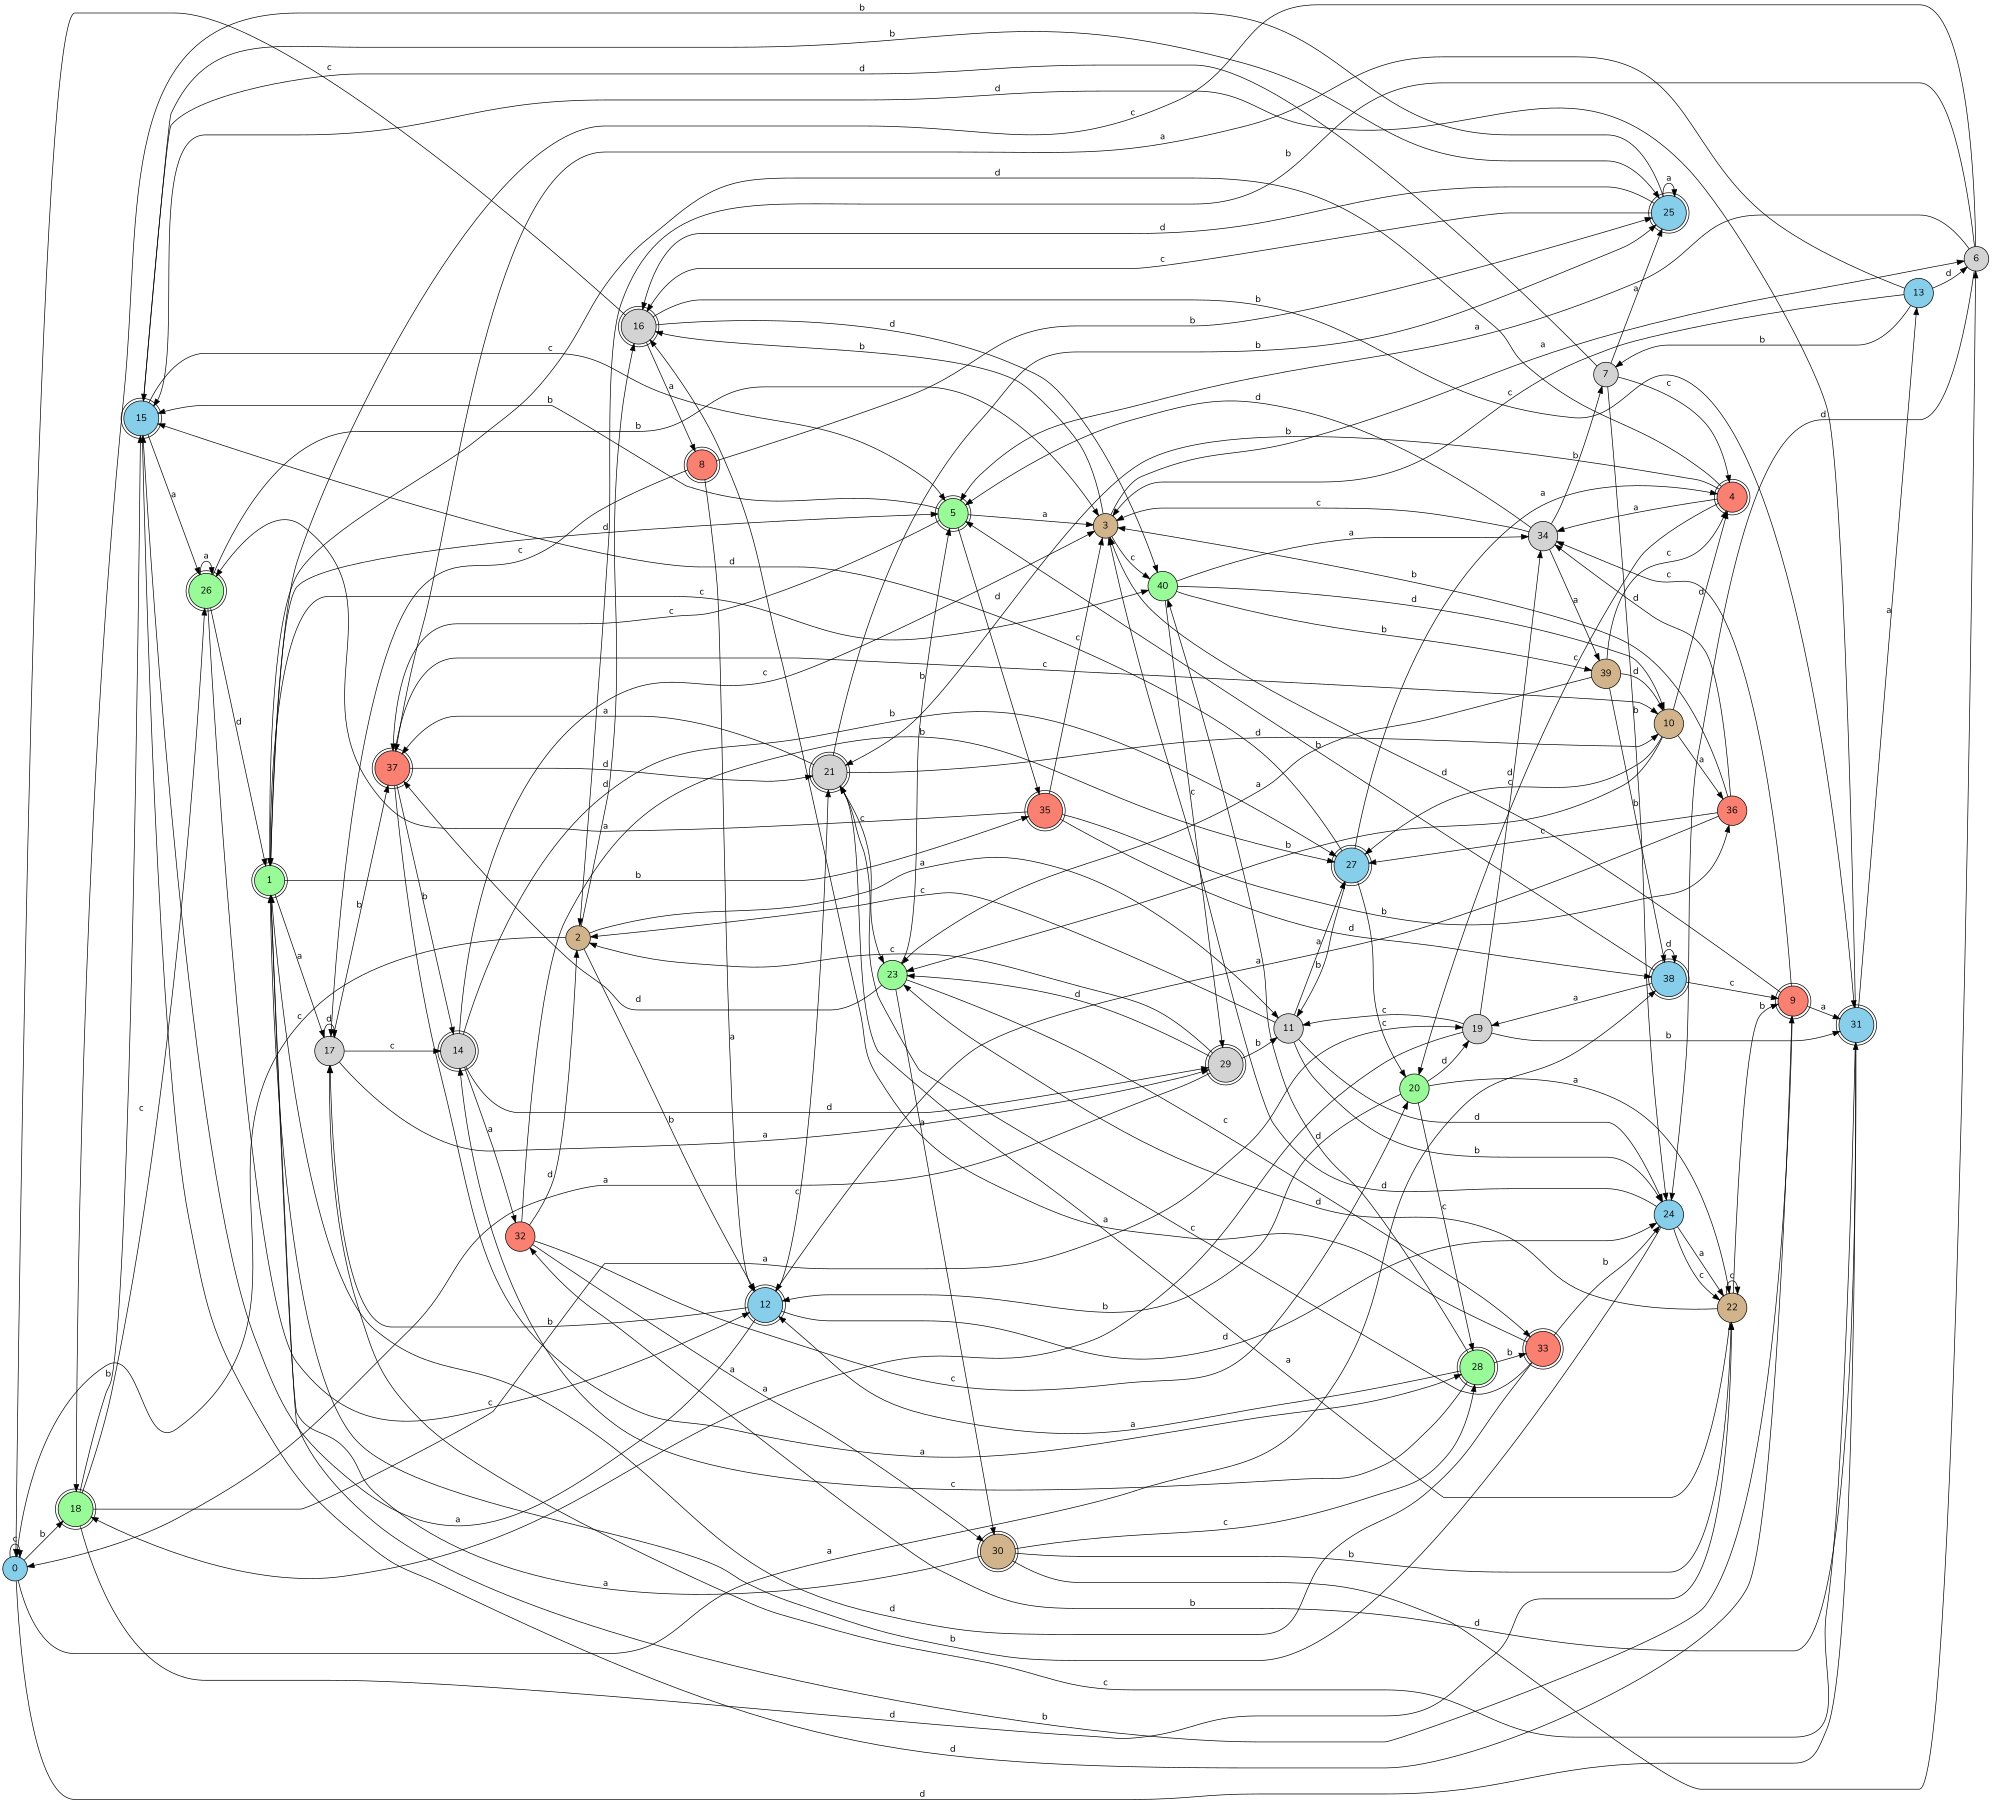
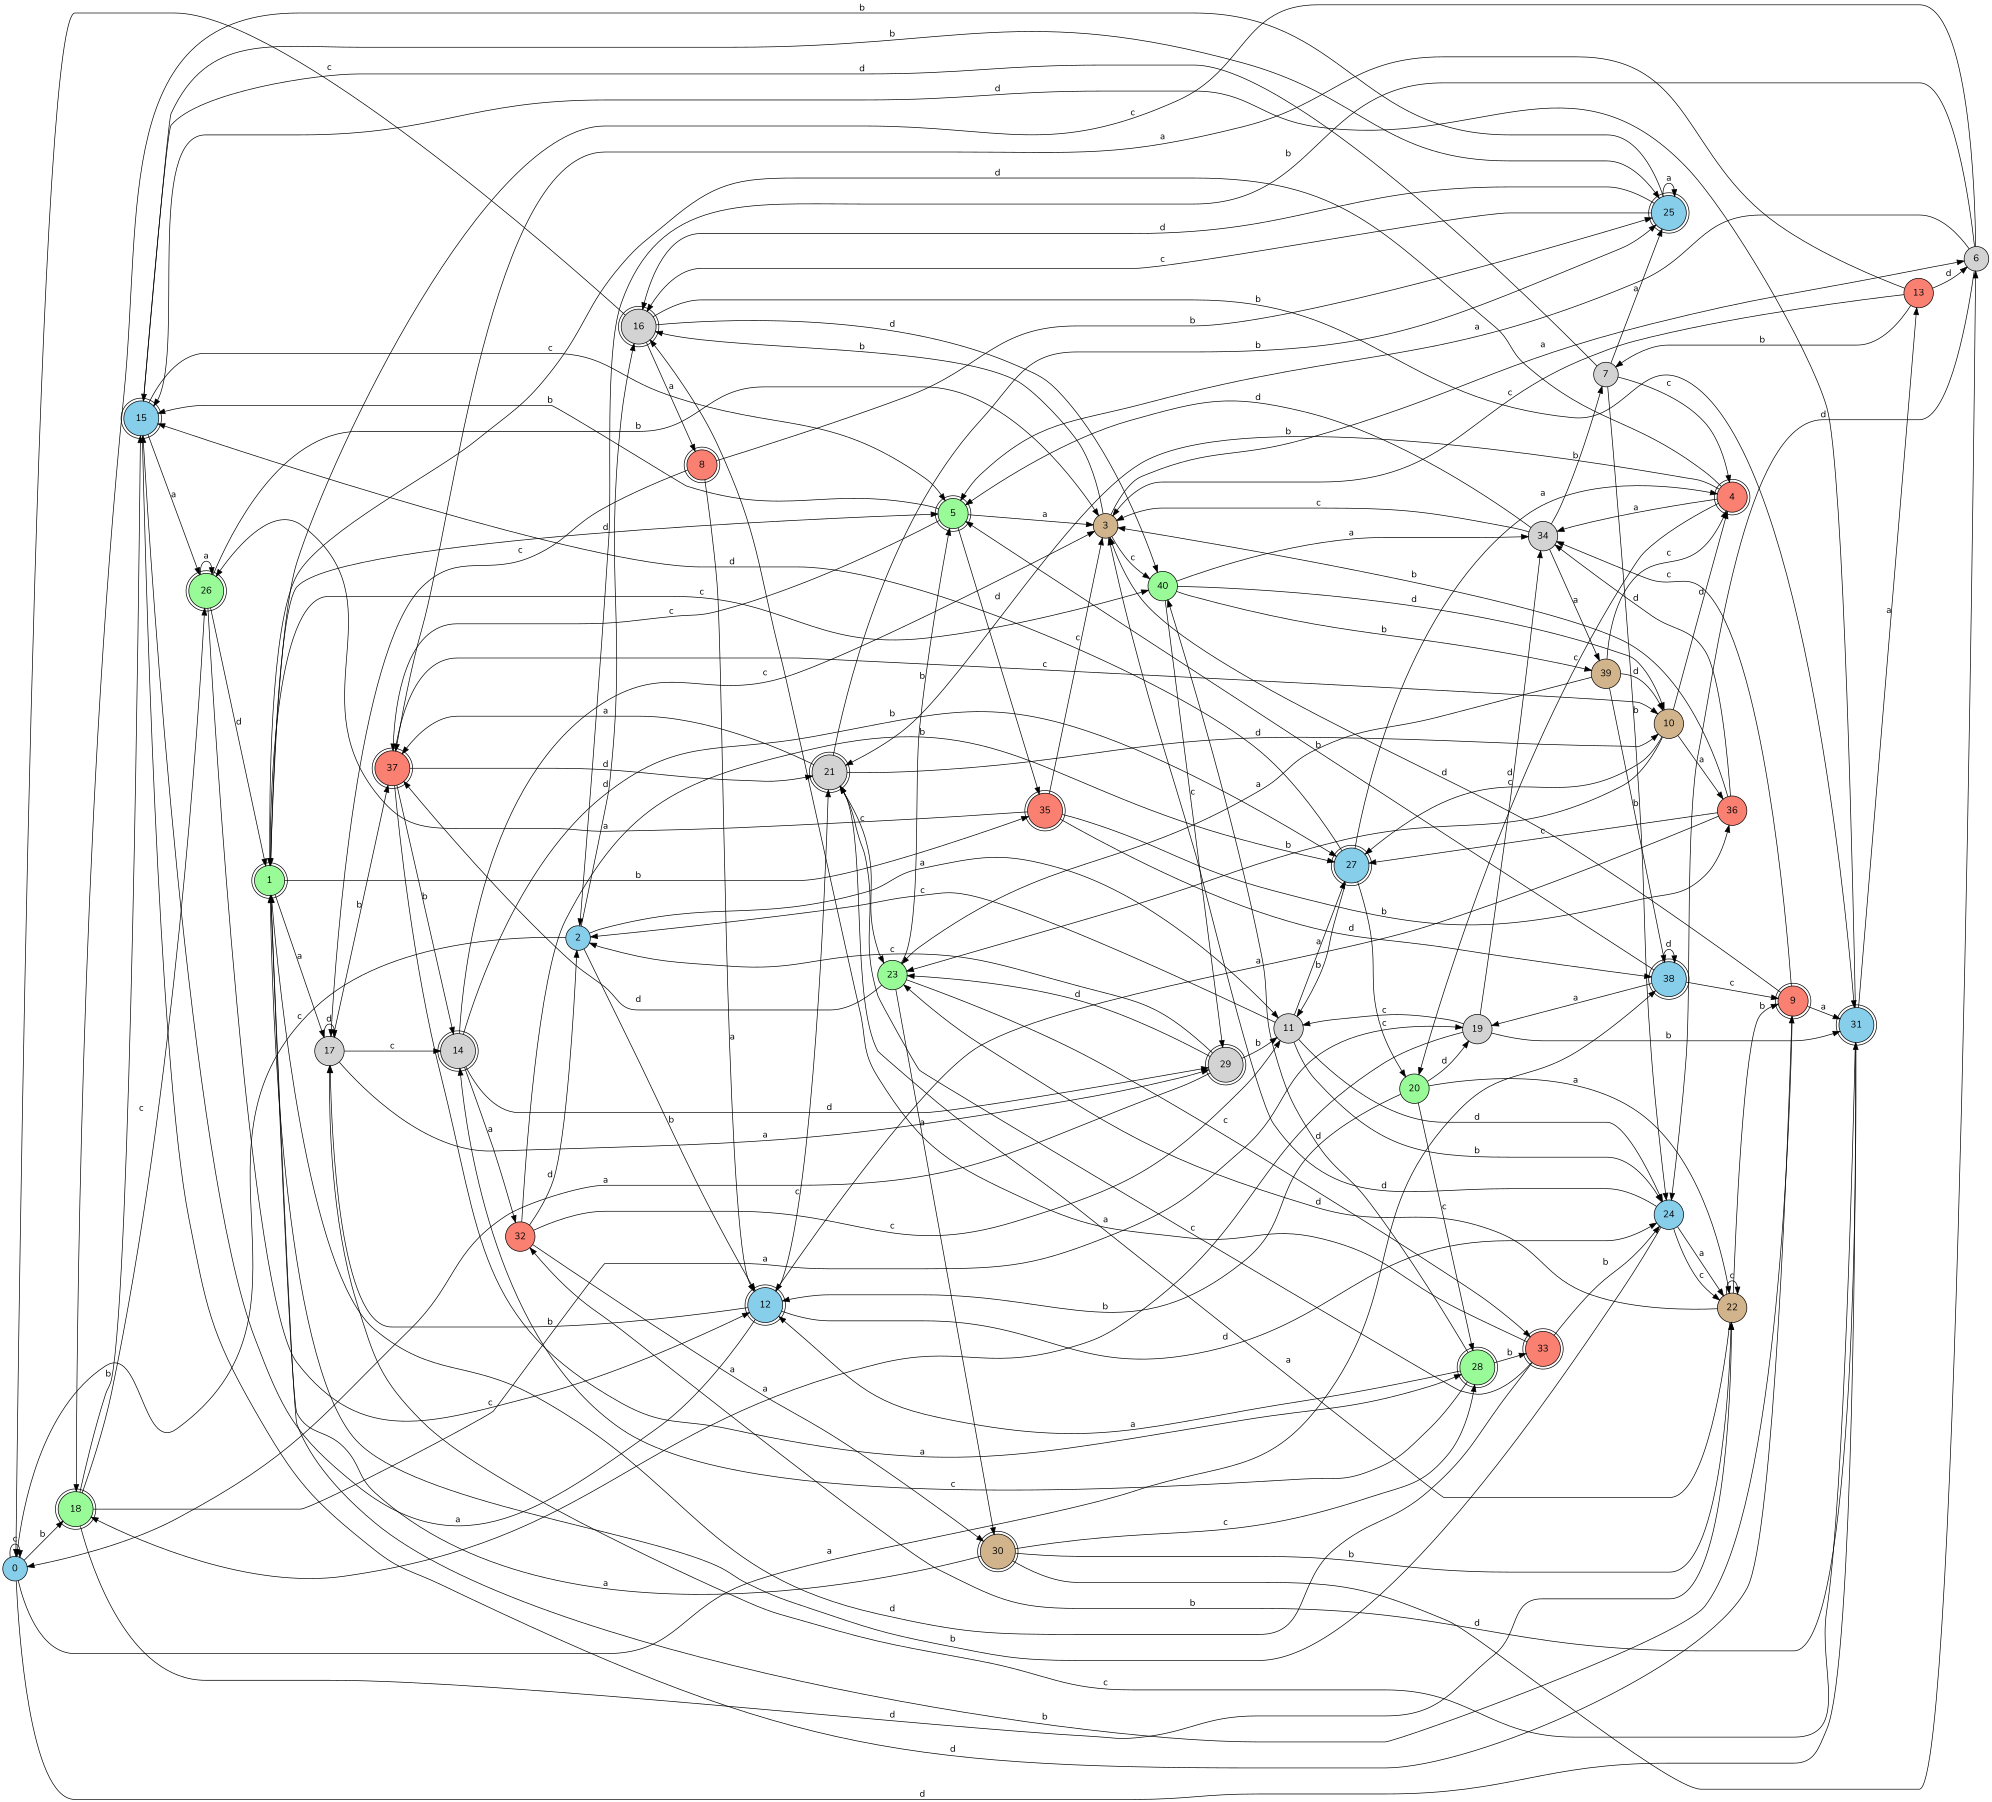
(1919, 293) -> (1919, 293)
(578, 938) -> (578, 938)
(1028, 1390) -> (934, 1235)
